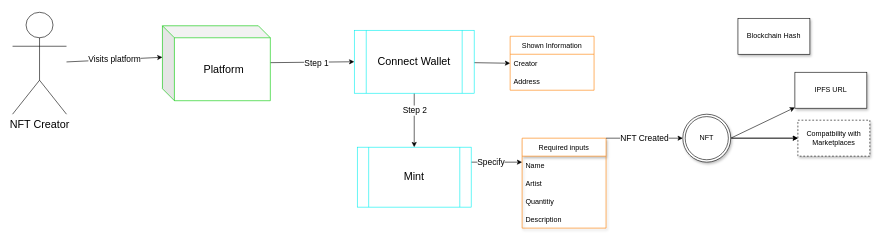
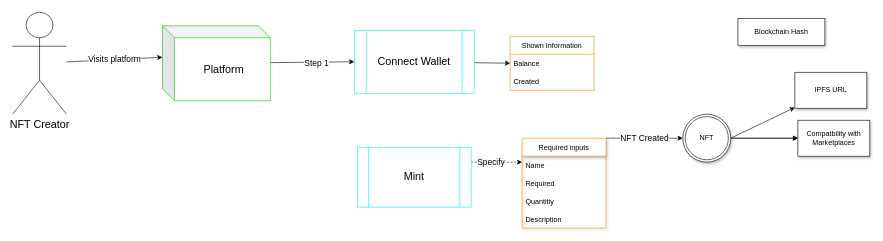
(774, 36) -> (782, 32)
(528, 64) -> (527, 64)
(528, 82) -> (528, 82)
(414, 111) -> none
(834, 138) -> (834, 138)
(510, 162) -> (510, 162)
(537, 184) -> (541, 184)
